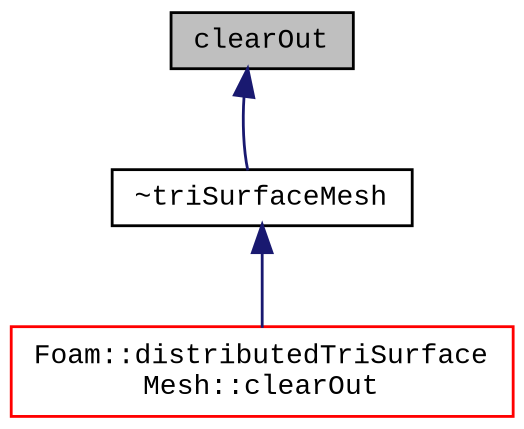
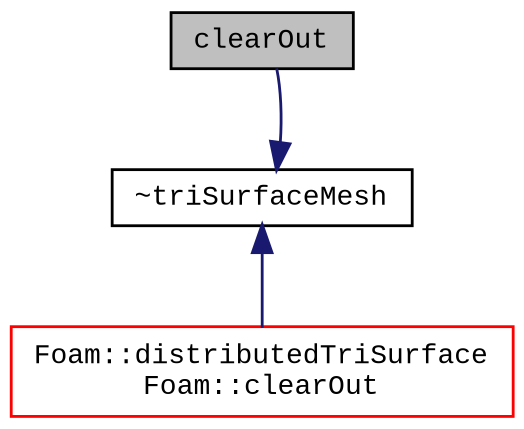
(244, 134) -> (281, 105)
(262, 372) -> (262, 372)
